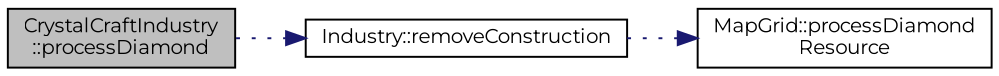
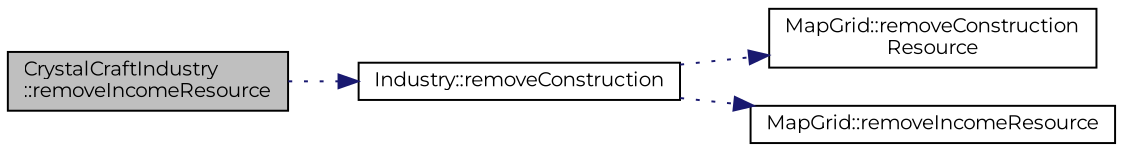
(122, 38) -> (148, 81)
(845, 38) -> (933, 38)
none -> (933, 124)
